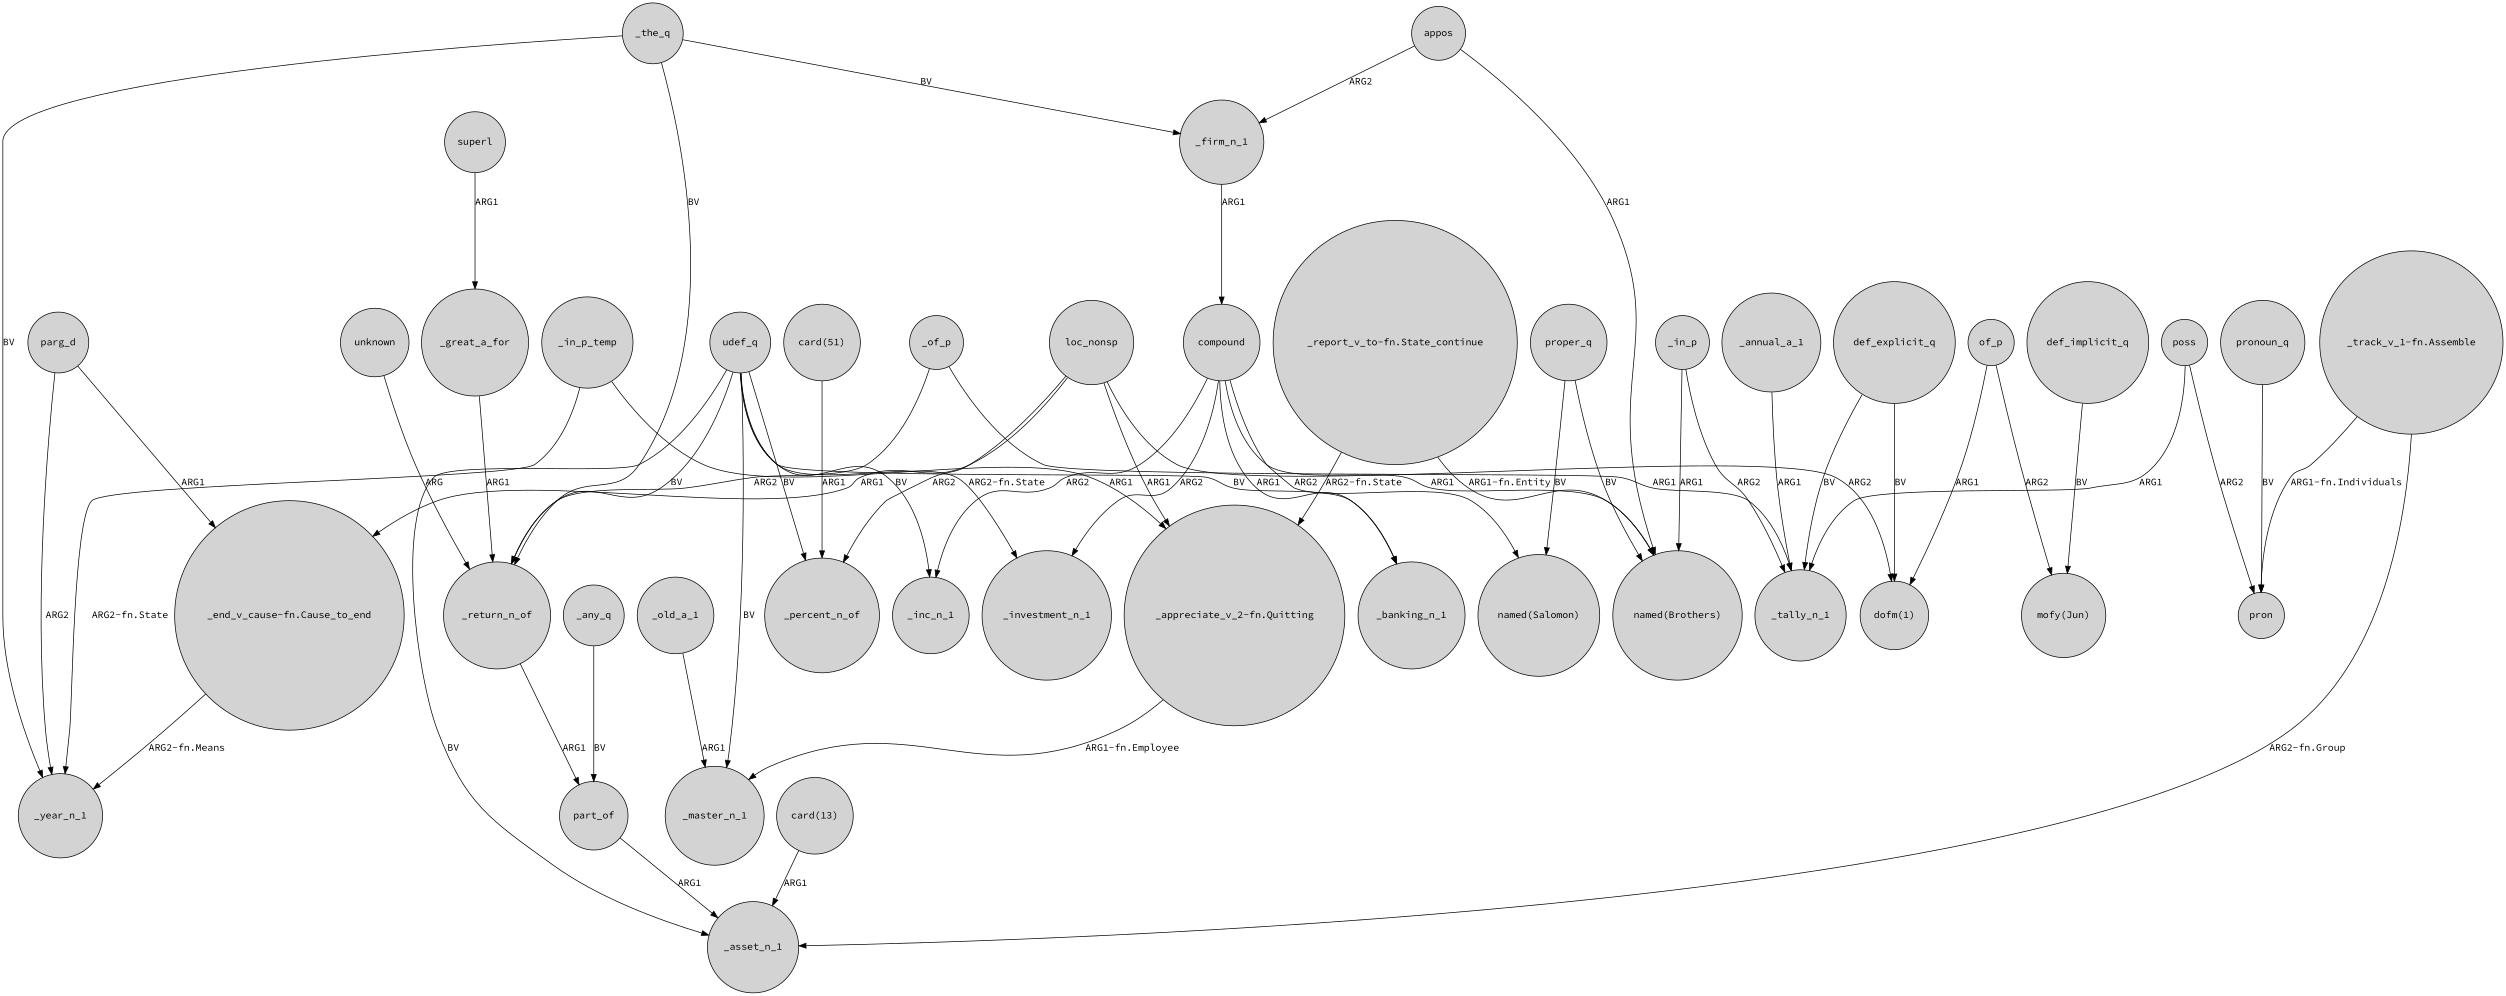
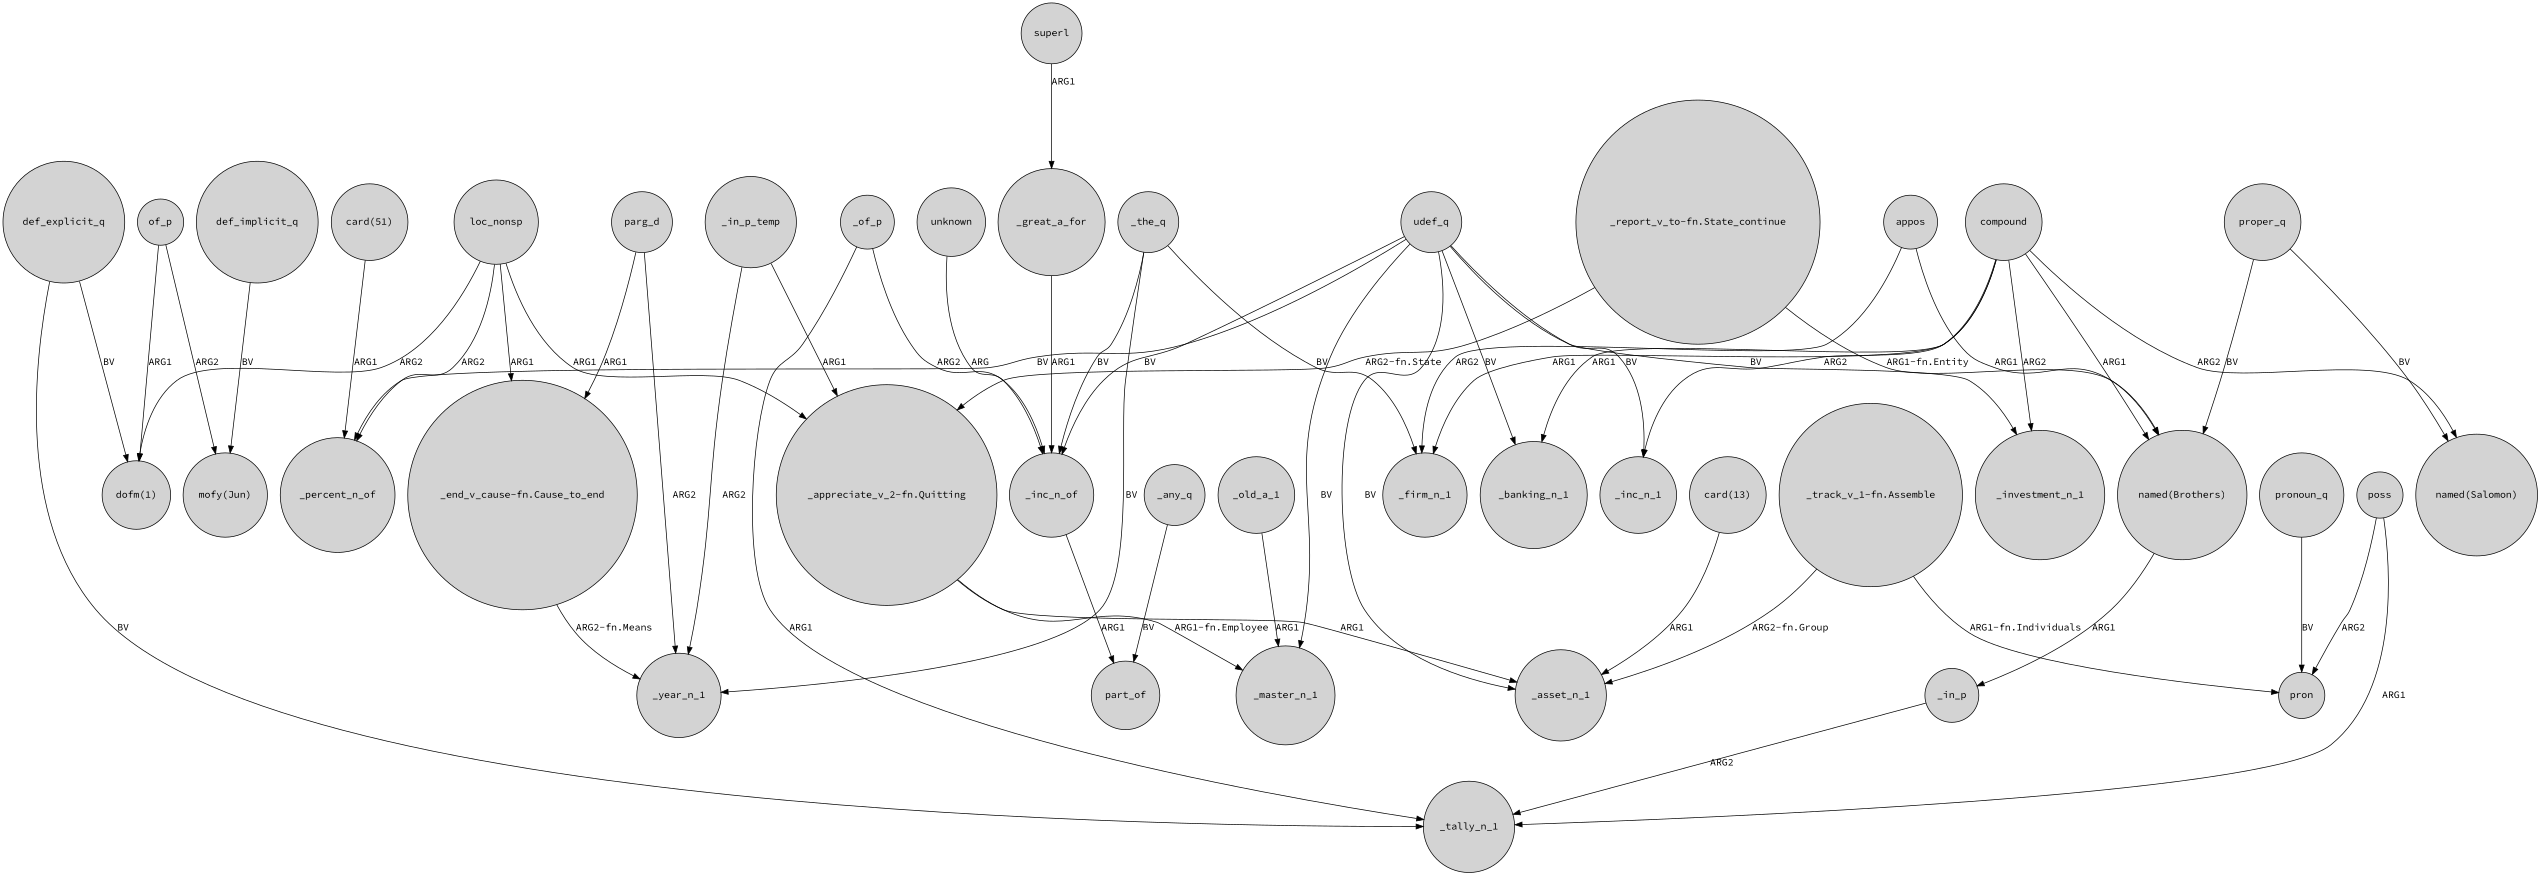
(1222, 241) -> (1719, 356)
(1771, 343) -> none
(1680, 456) -> (2081, 634)
(1007, 483) -> (1756, 362)
(130, 615) -> (734, 495)
(497, 615) -> (1052, 495)
(666, 876) -> (1233, 620)
